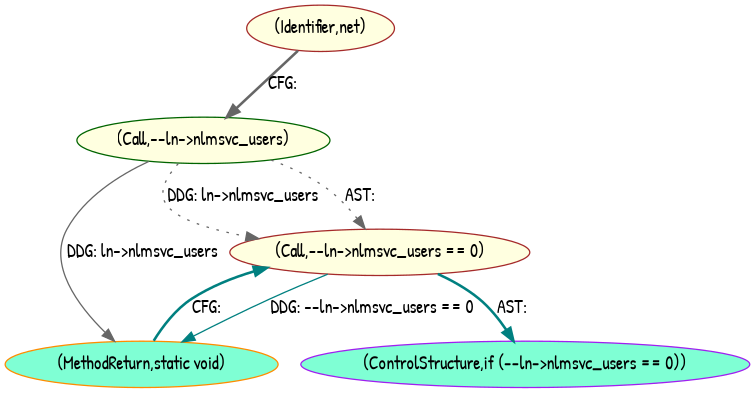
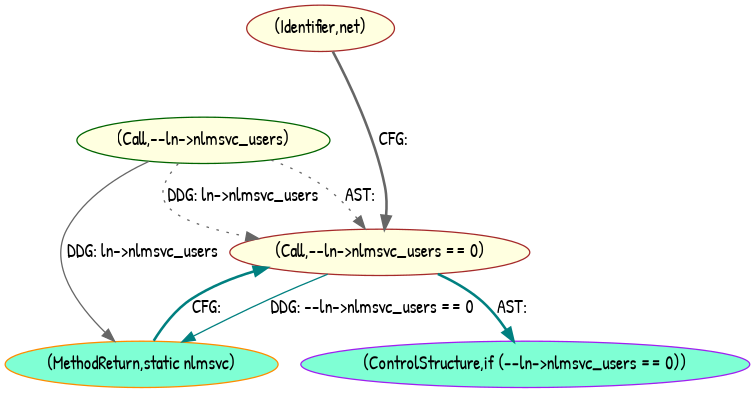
(267, 79) -> (369, 131)
(142, 364) -> (142, 364)
